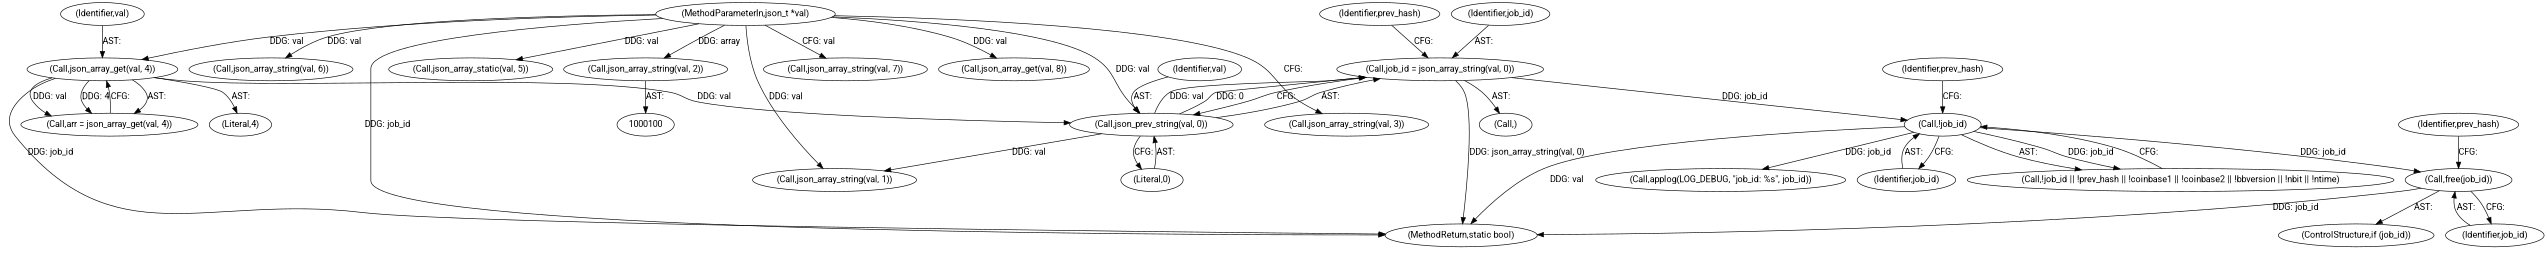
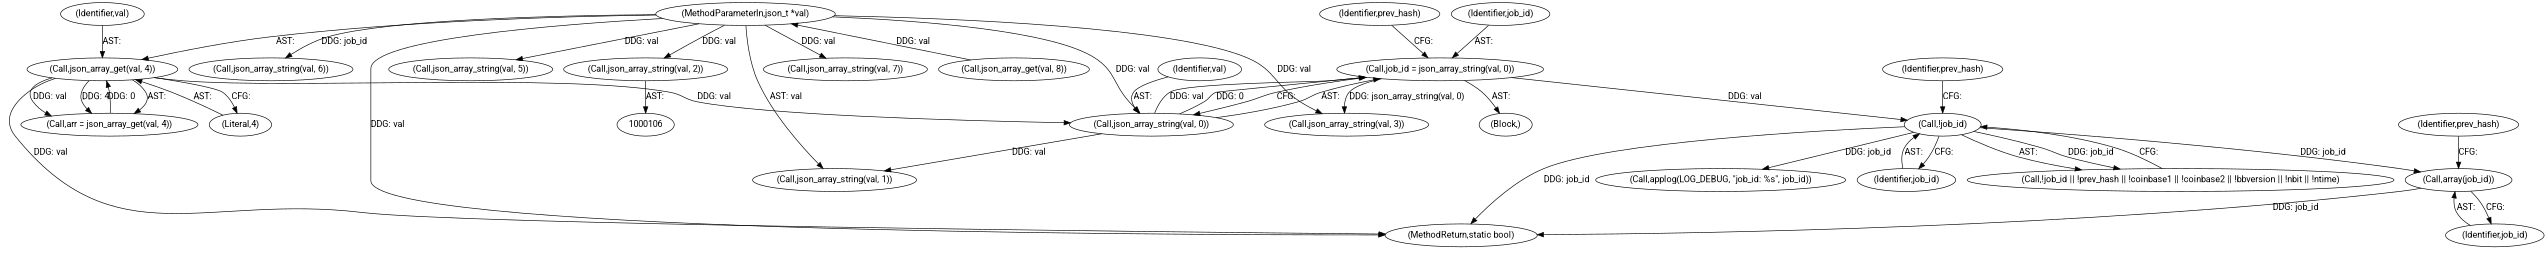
(913, 28) -> (884, 43)
(287, 42) -> (287, 42)
(345, 42) -> (345, 42)
(719, 42) -> (719, 42)
(819, 42) -> (819, 42)
(471, 69) -> (471, 69)
(1294, 69) -> (1294, 69)
(121, 97) -> (121, 97)
none -> (183, 97)
(242, 97) -> (242, 97)
(786, 97) -> (786, 97)
(1745, 97) -> (1745, 97)
(388, 125) -> (388, 125)
(646, 125) -> (646, 125)
(1151, 125) -> (1151, 125)
(1506, 125) -> (1506, 125)
(1469, 147) -> (1355, 88)
(51, 152) -> (51, 152)
(1152, 180) -> none
(1567, 180) -> (1567, 180)
(2459, 180) -> (2459, 180)
(2356, 235) -> none
